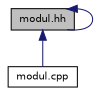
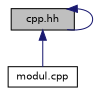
(43, 19) -> (43, 19)
